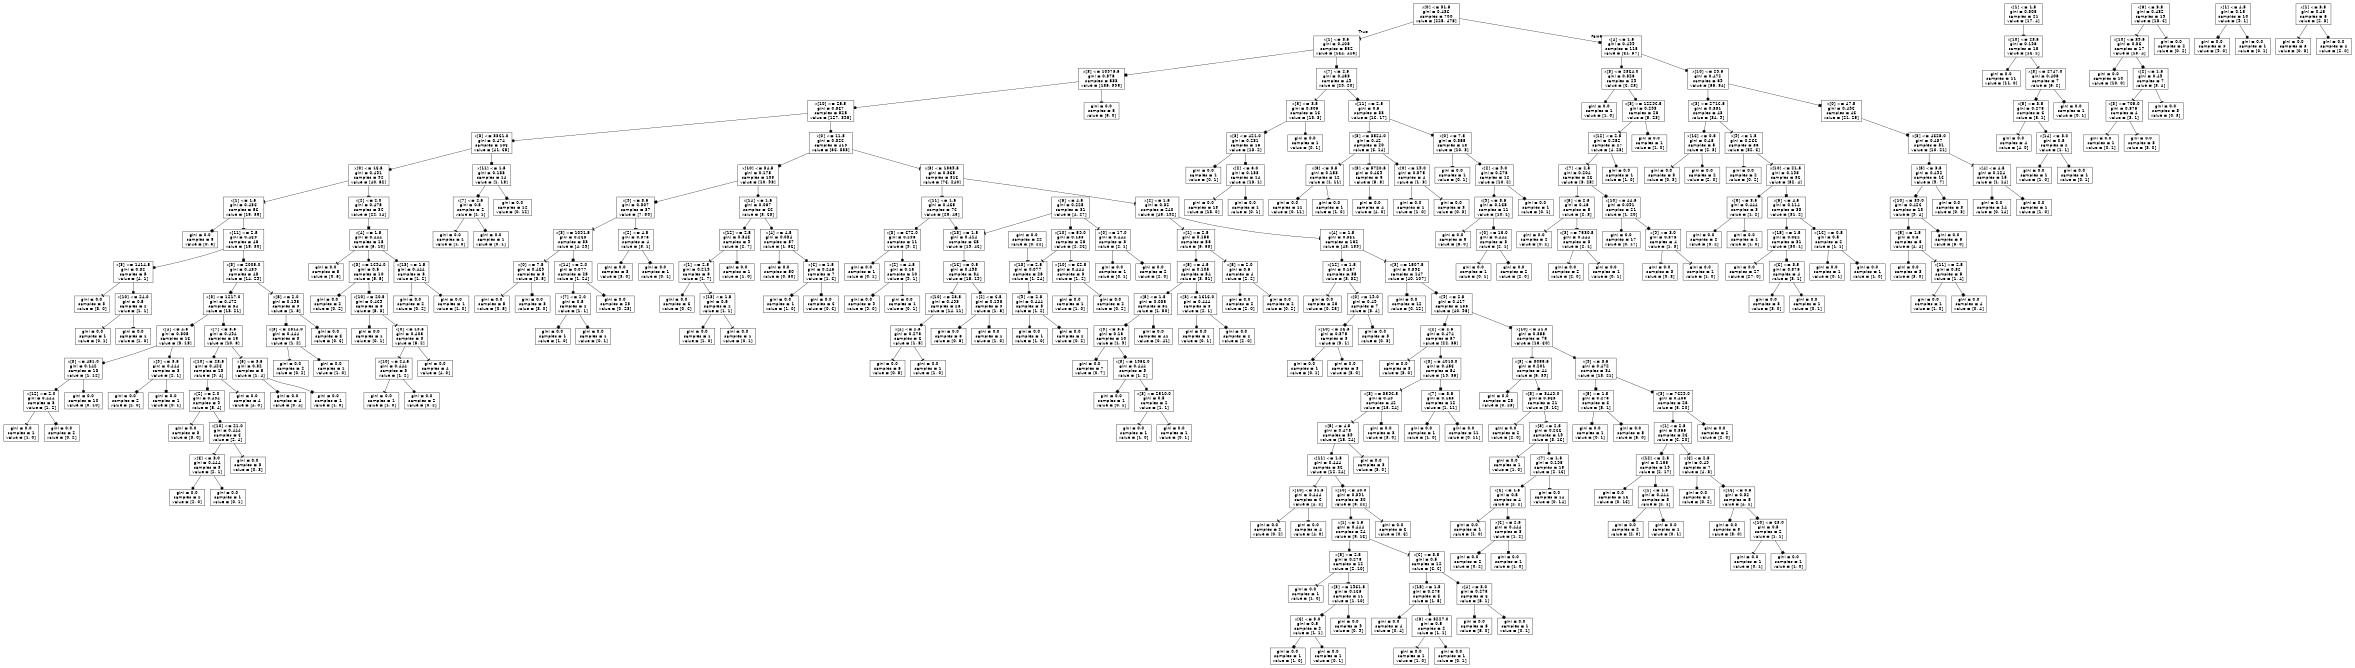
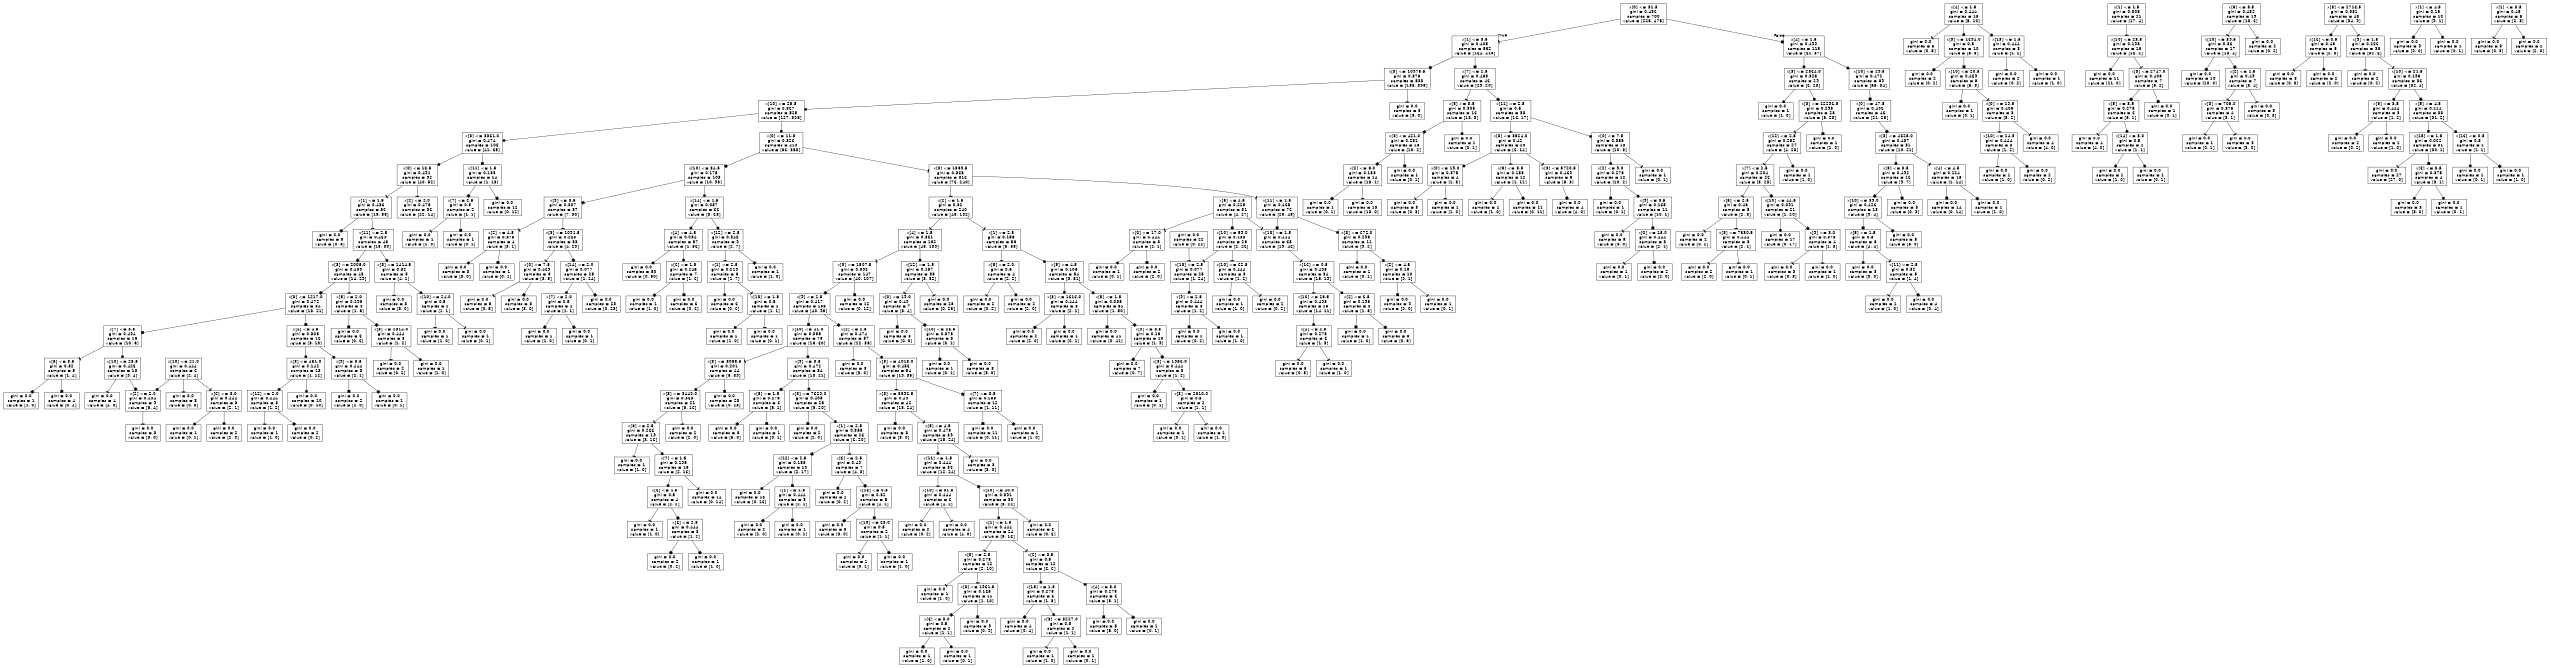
(1337, 79) -> (1475, 79)
(1708, 93) -> none
(369, 222) -> none
(216, 416) -> (164, 384)
(1350, 544) -> (989, 545)
